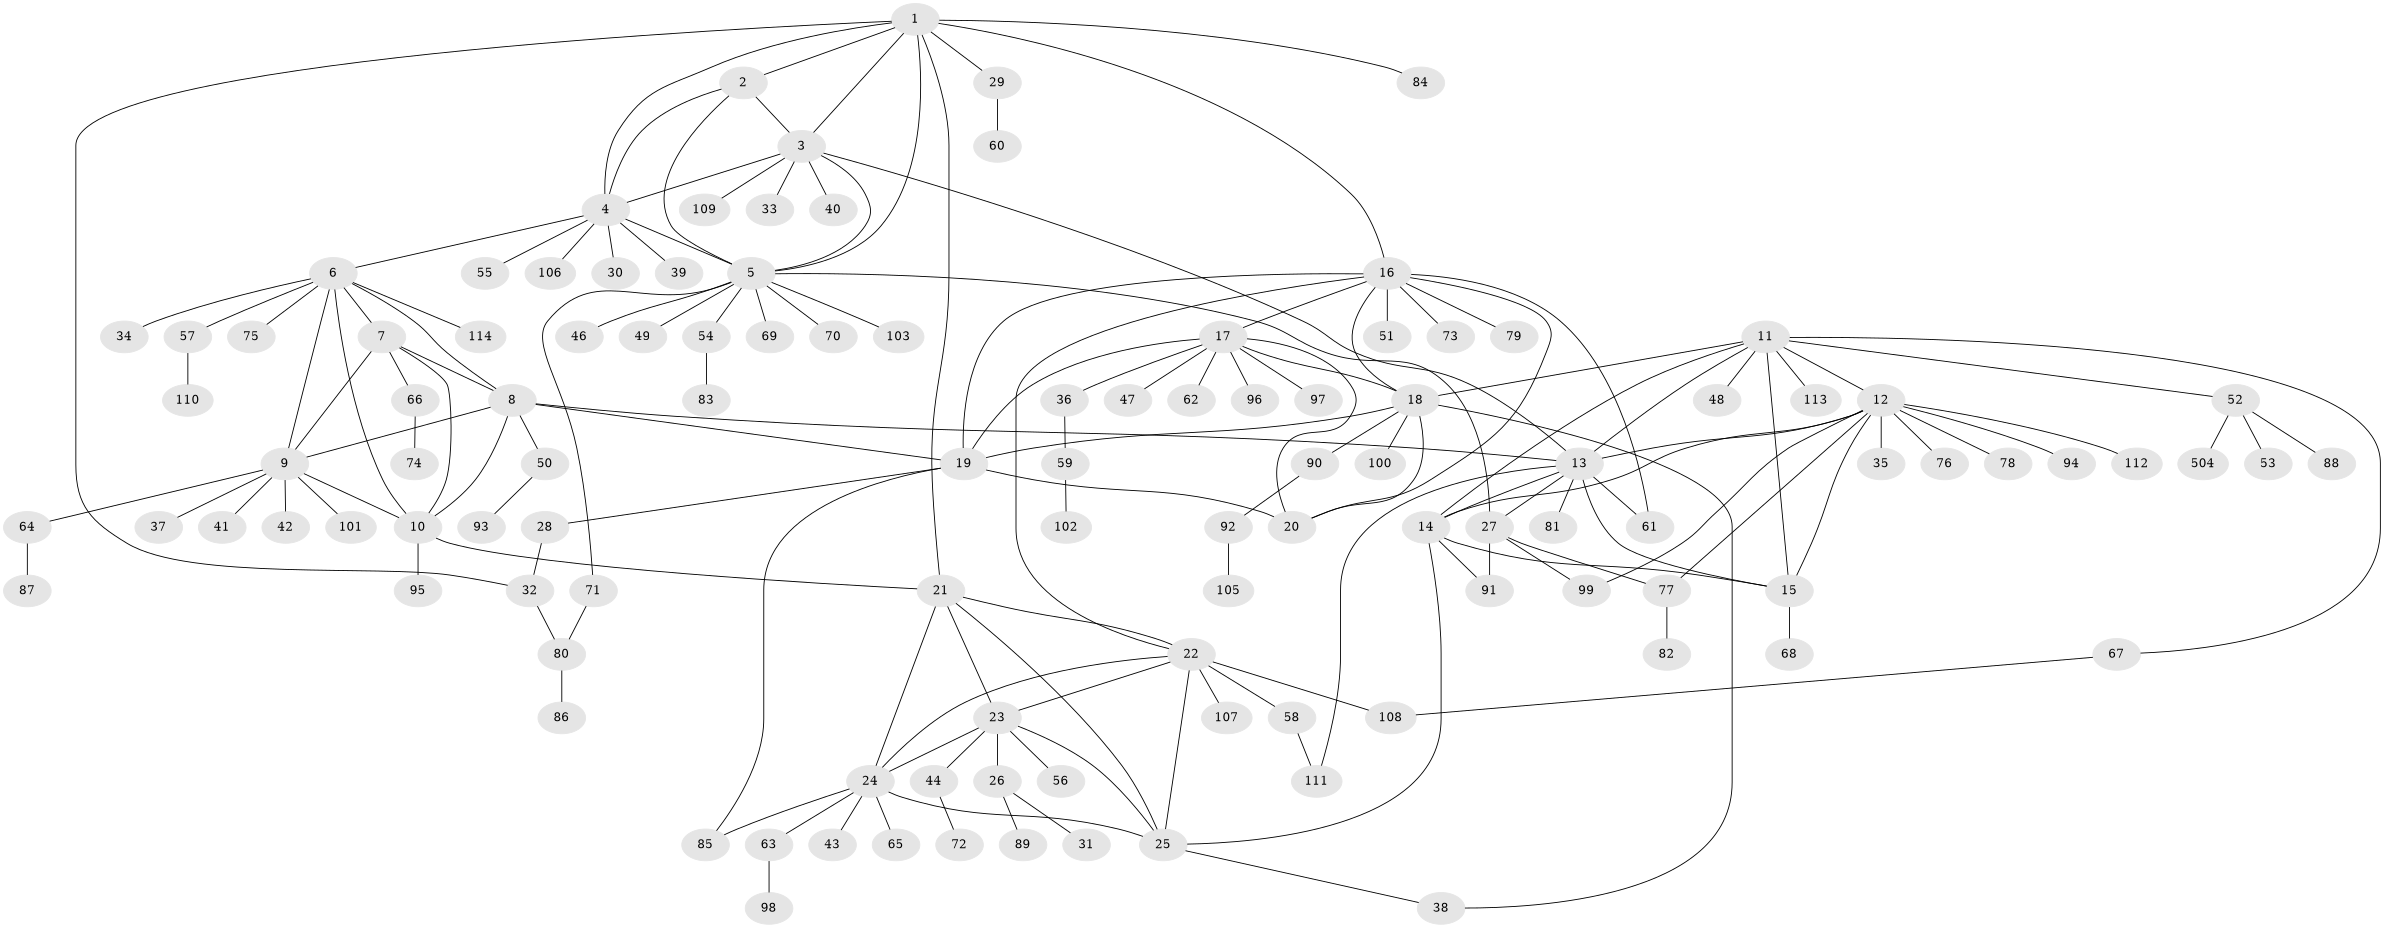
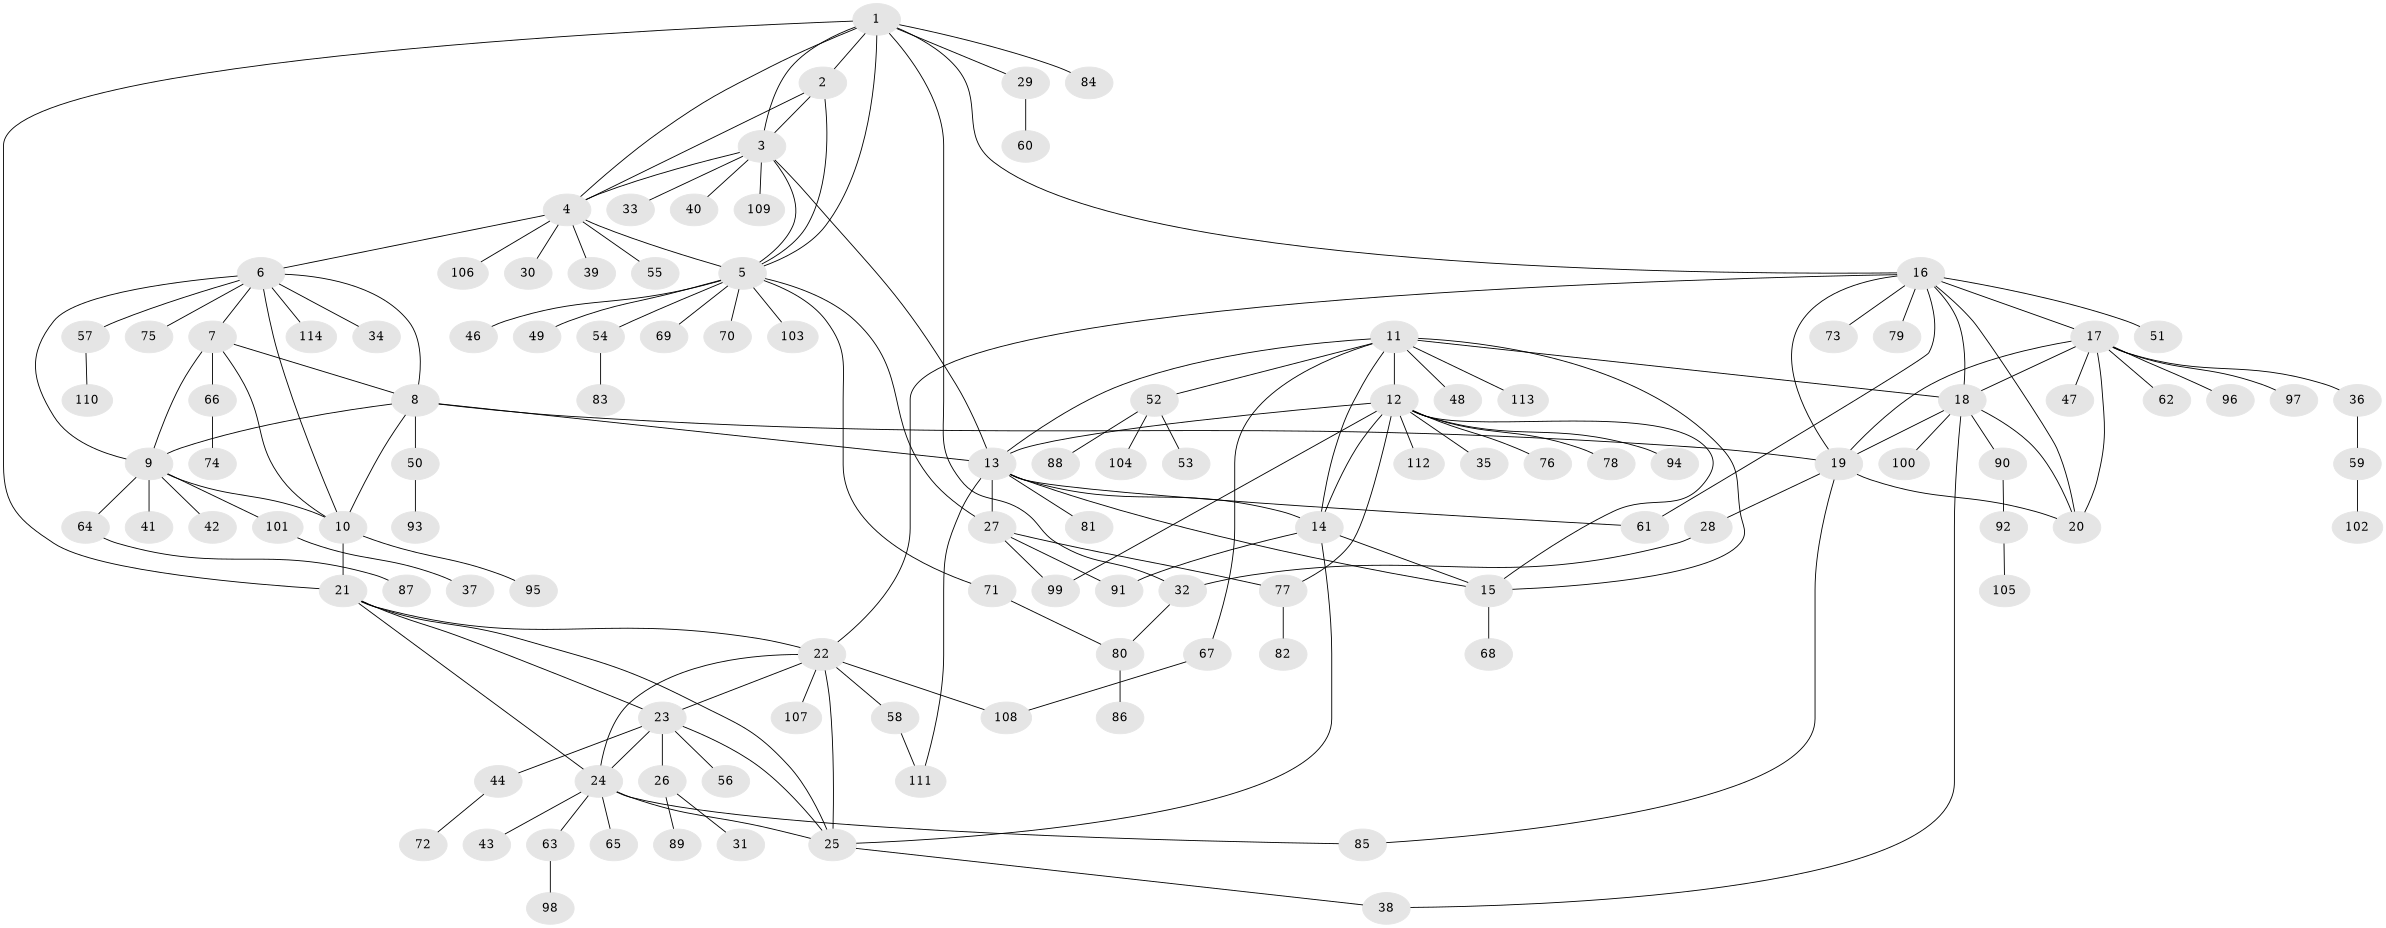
(2203, 464) -> (1121, 464)
(222, 496) -> (375, 559)
